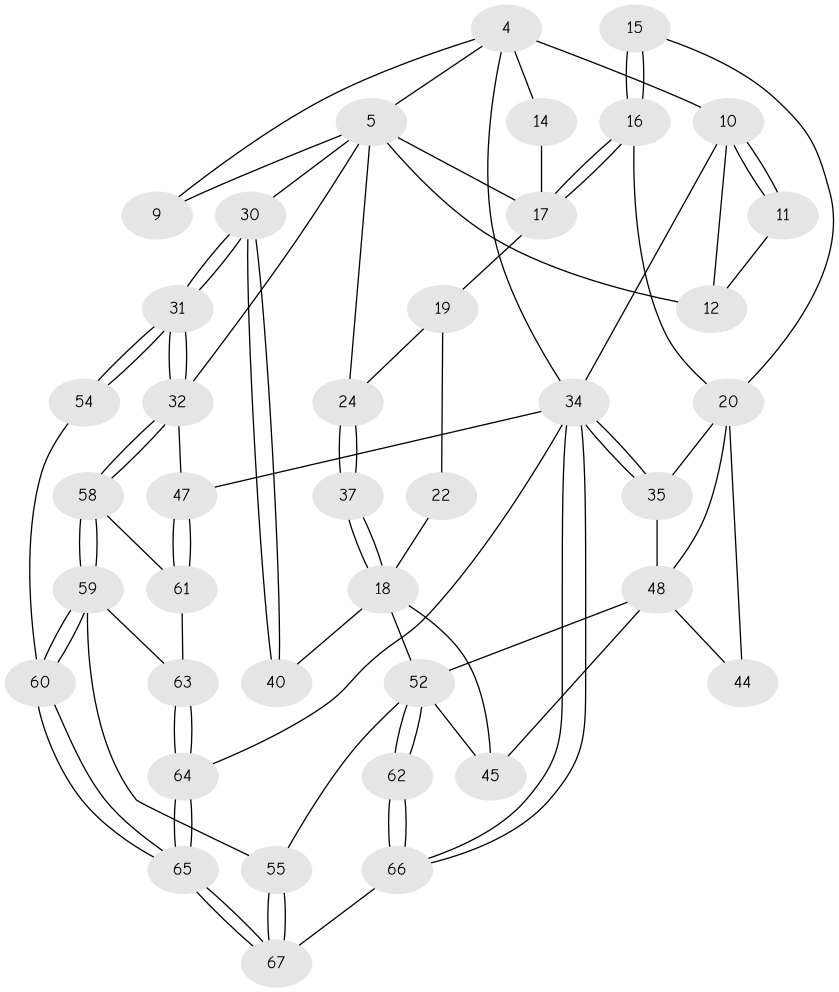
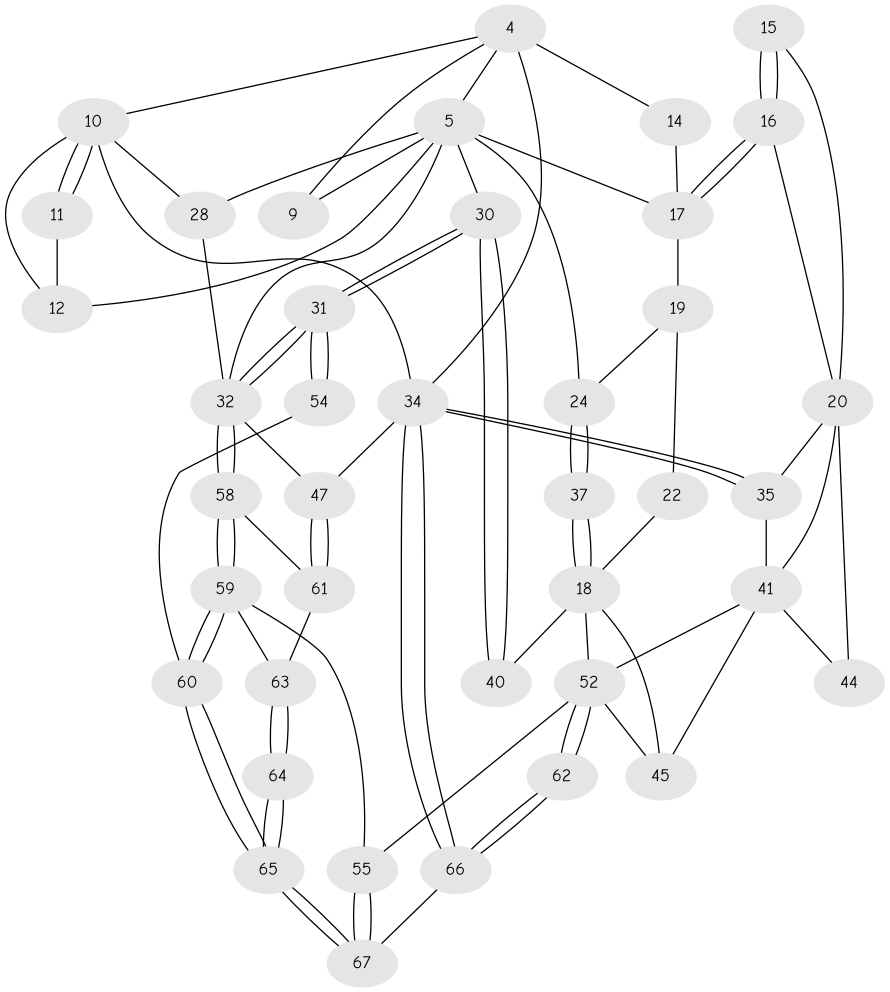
none -> (200, 216)
(657, 590) -> (766, 590)
(417, 626) -> none
